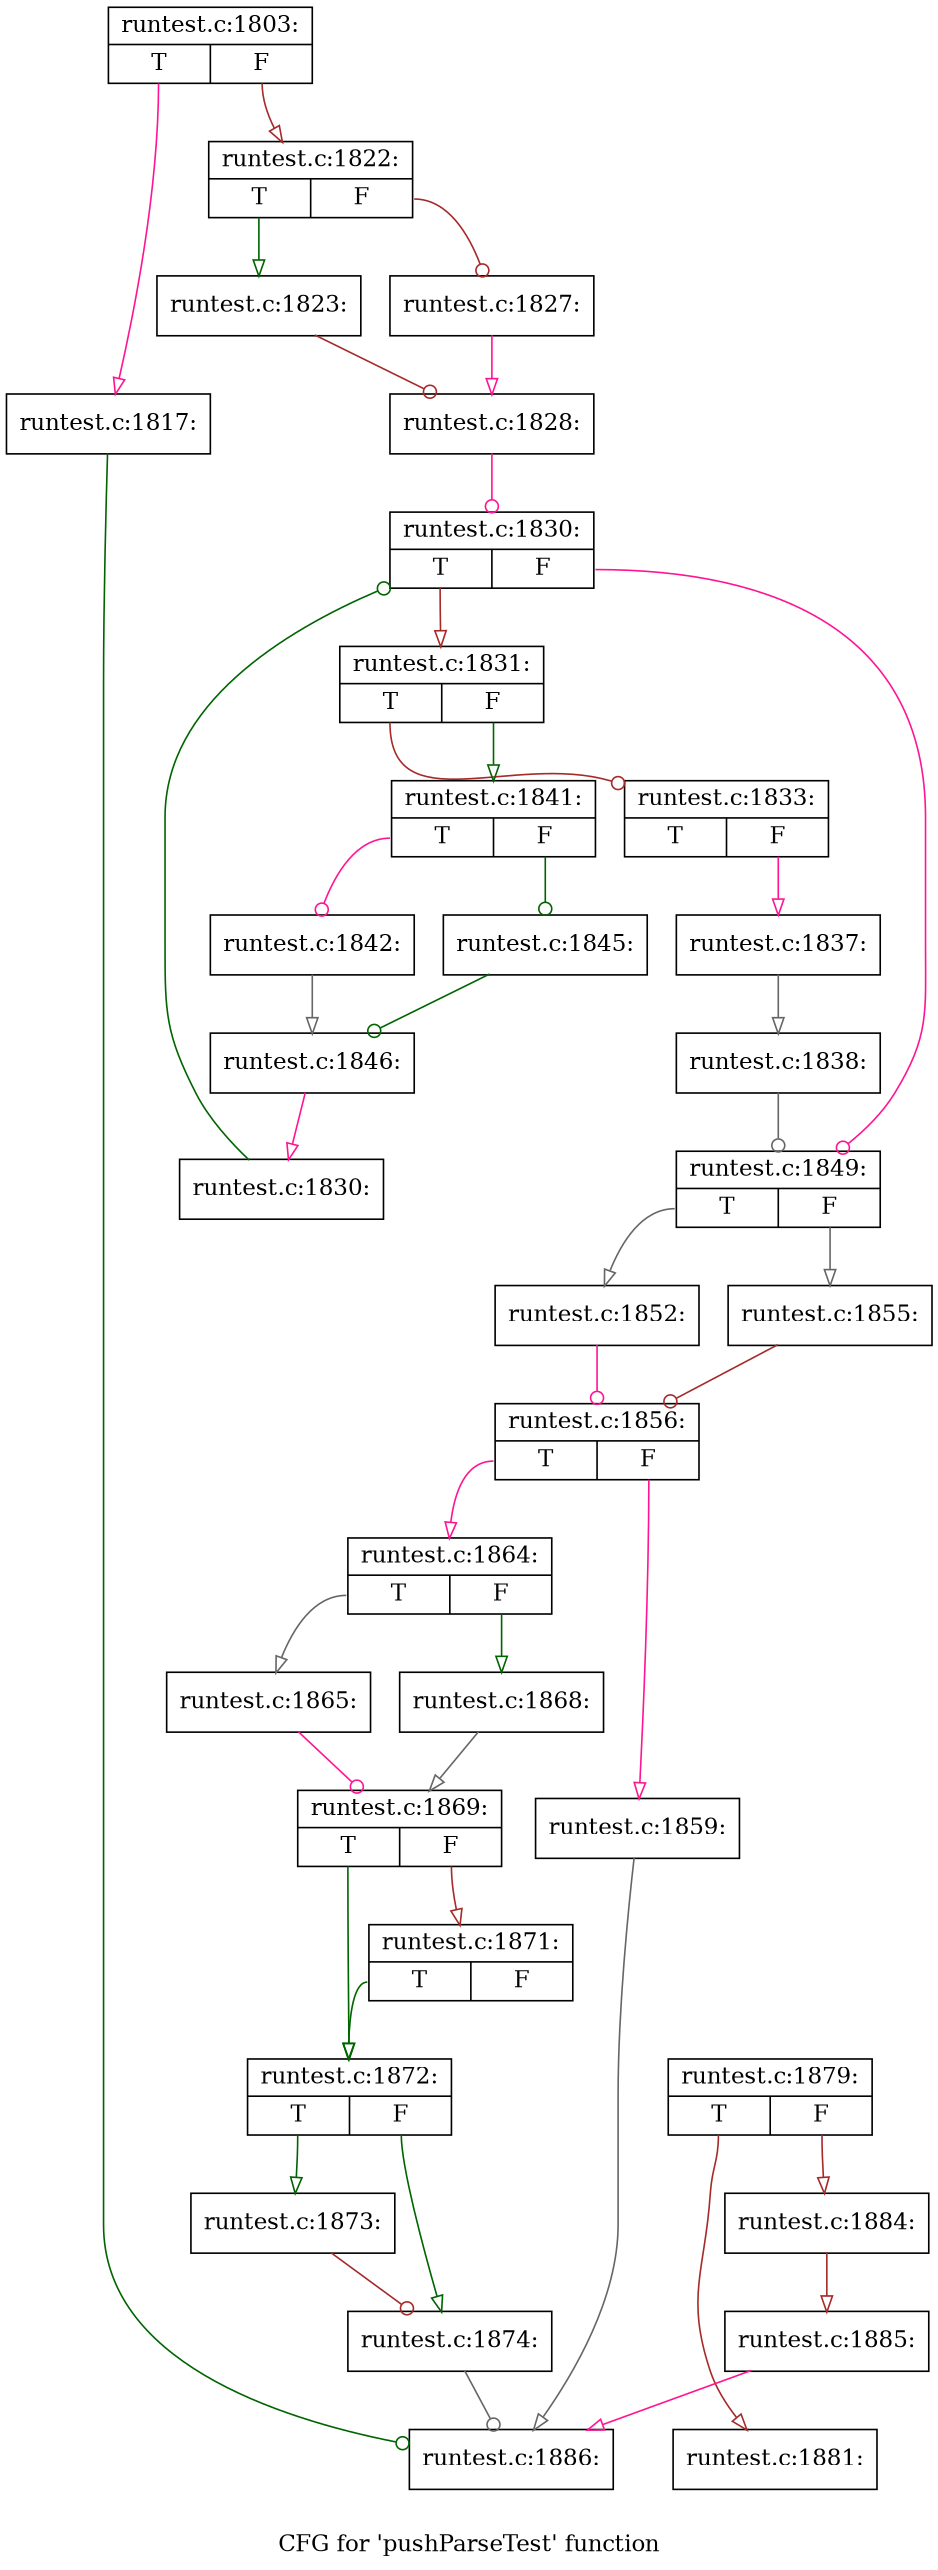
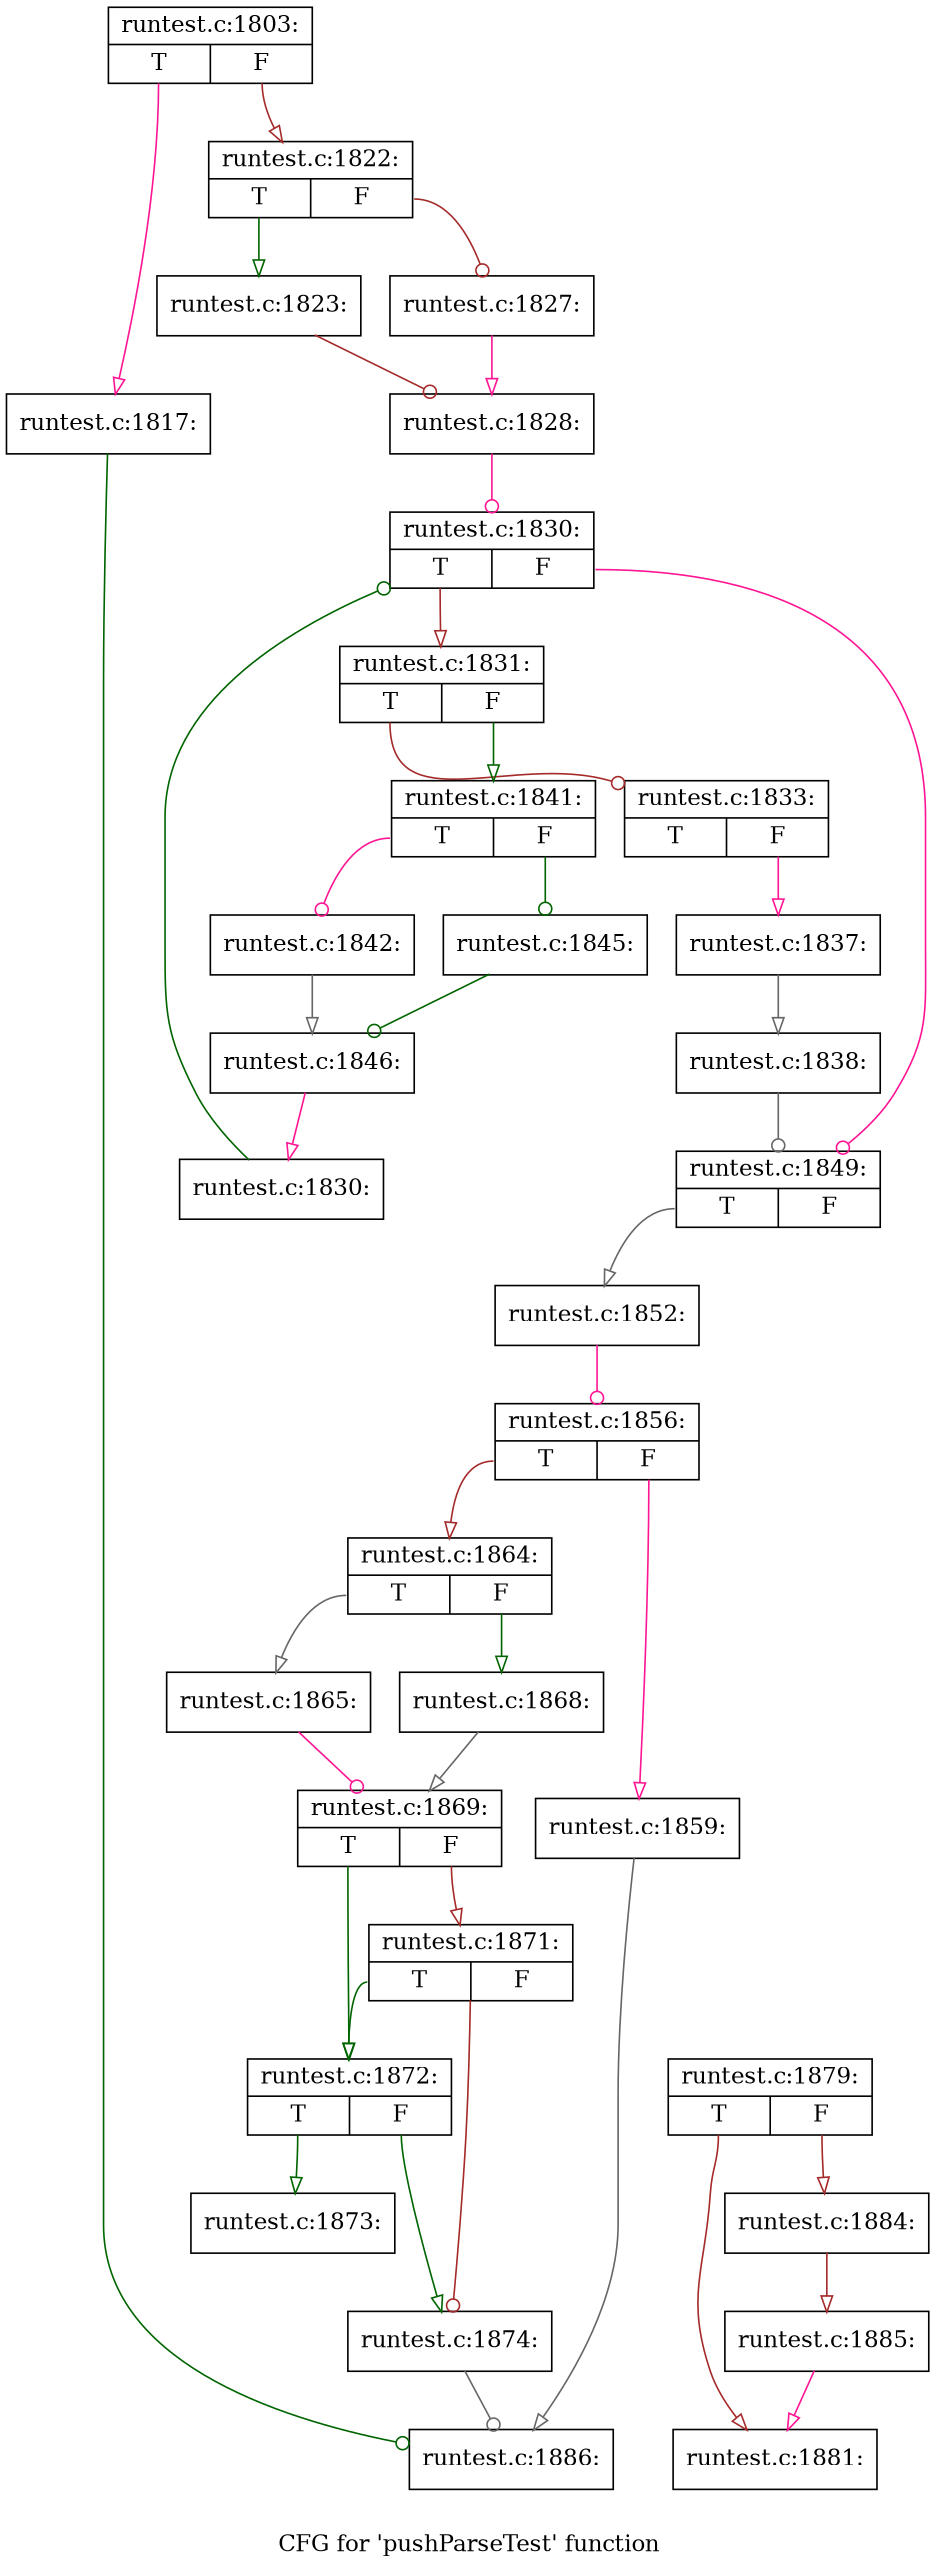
(830, 1315) -> none
(462, 1483) -> (462, 1483)
(366, 2278) -> (465, 2150)
(677, 2397) -> (804, 2393)
